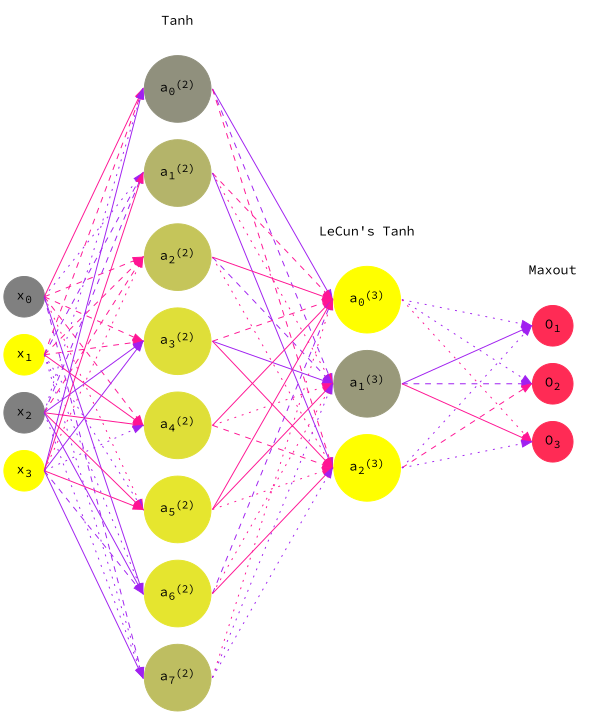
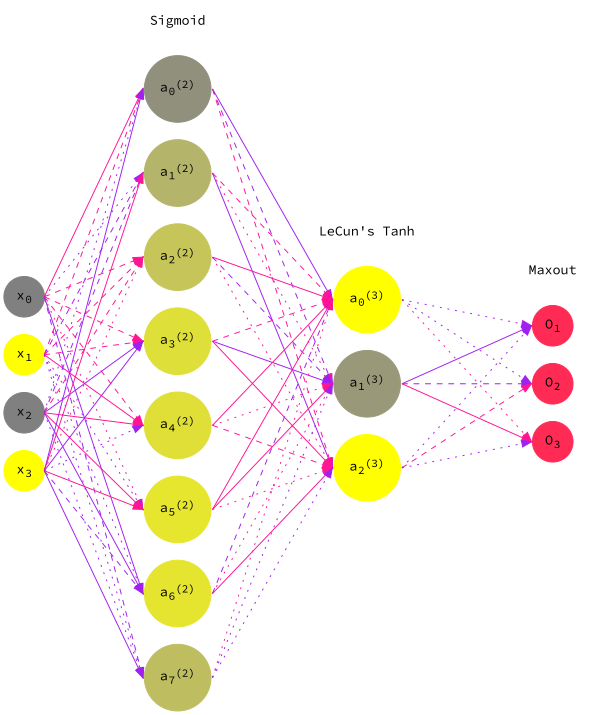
(178, 21) -> (178, 21)
